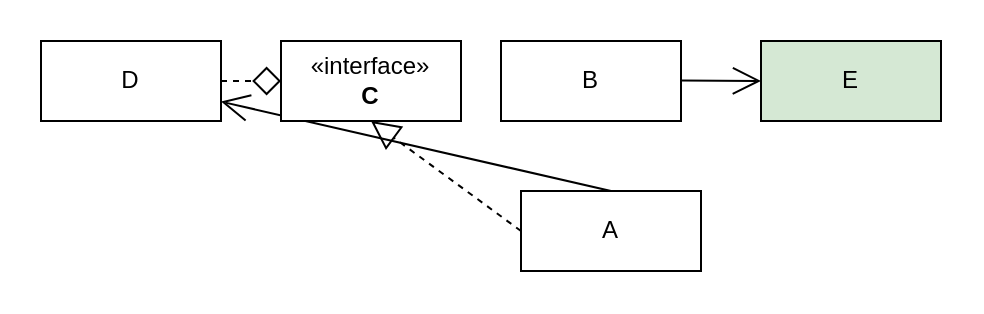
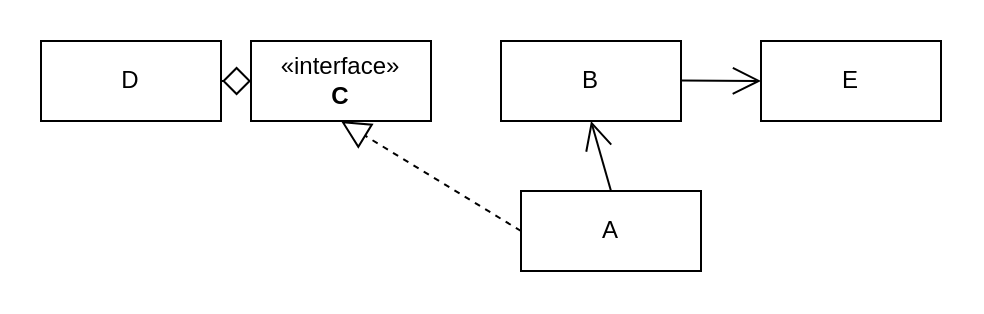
(371, 81) -> (341, 81)
(851, 81) -> (851, 81)
(509, 168) -> (602, 158)
